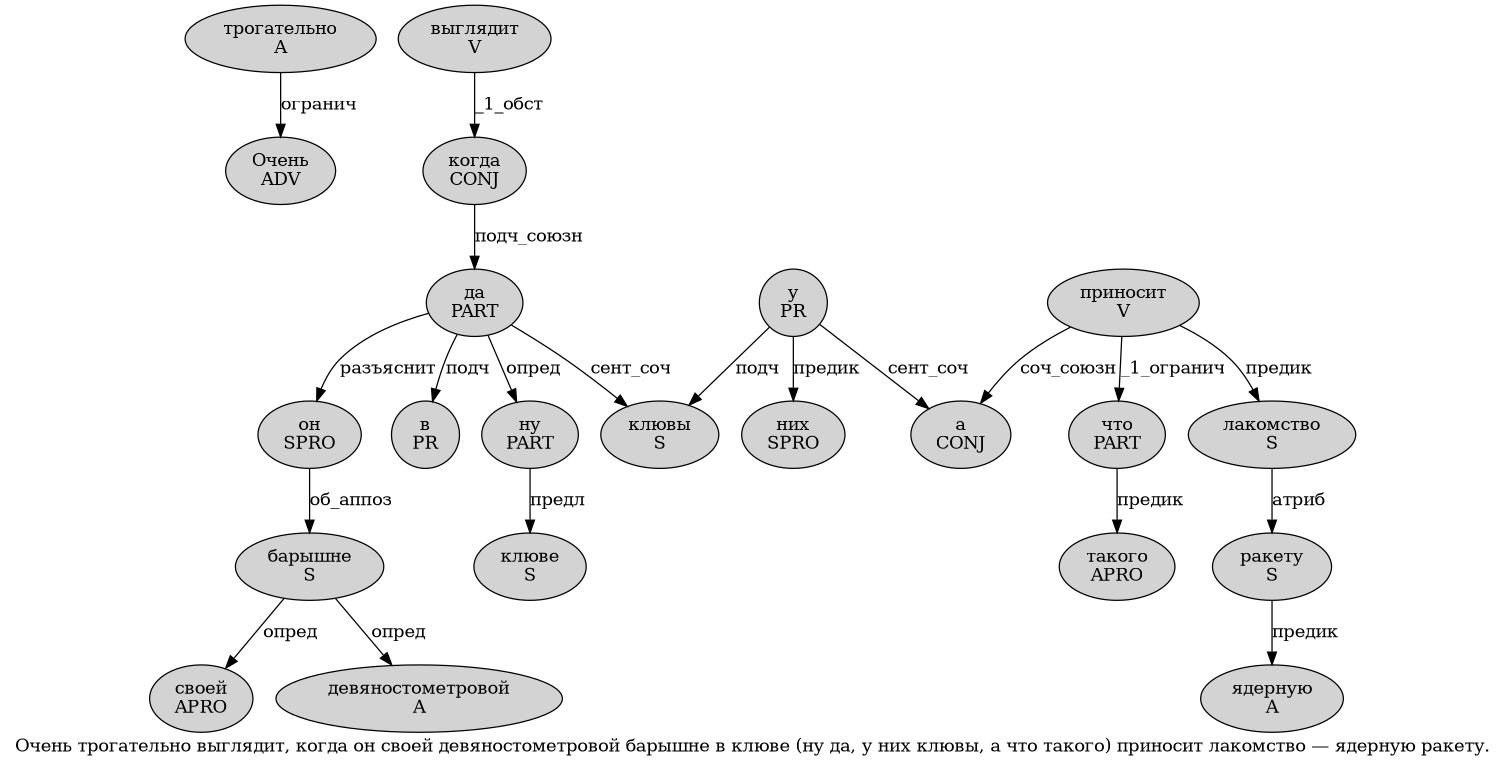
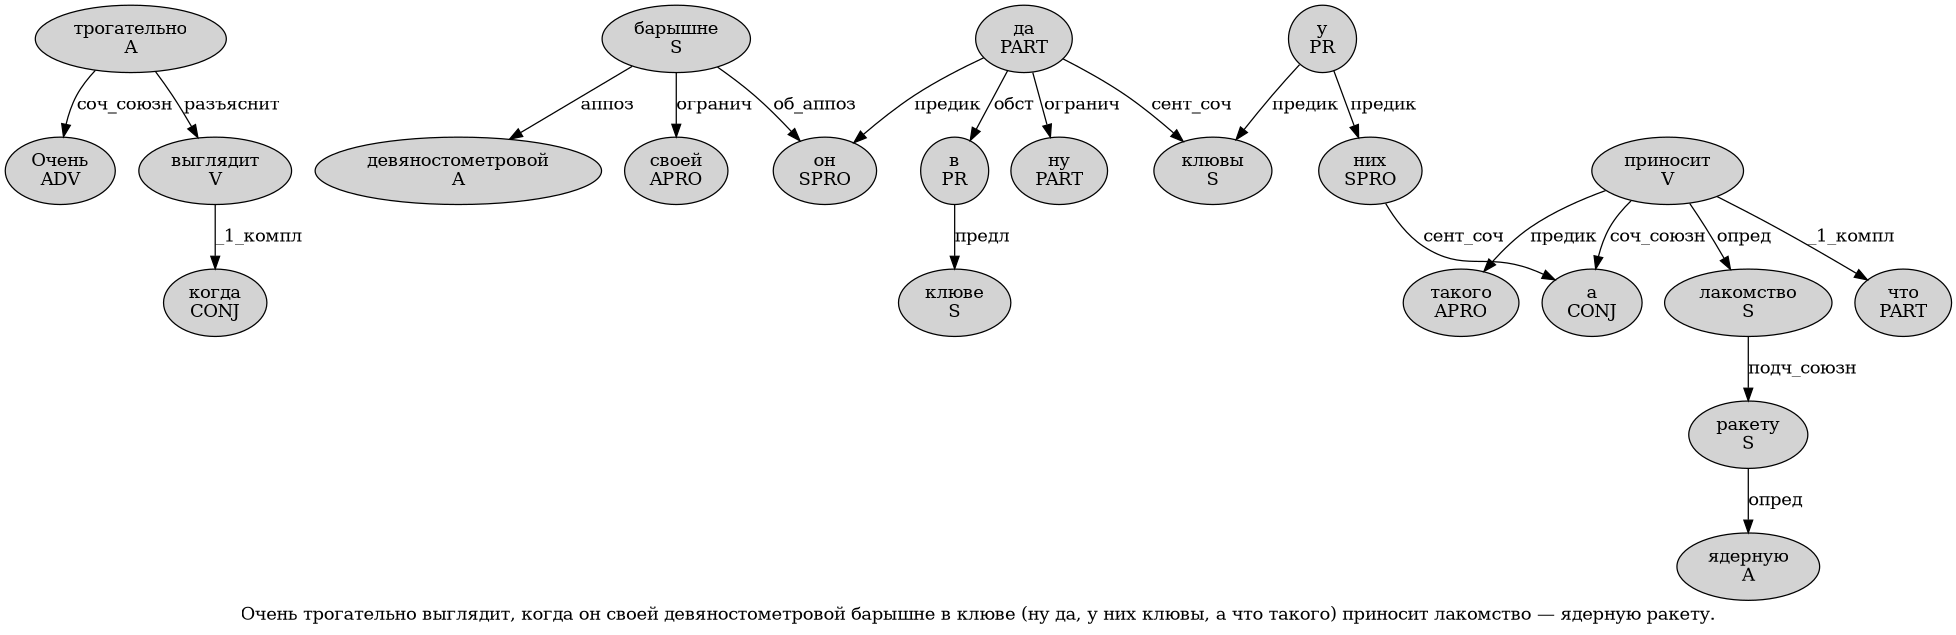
none -> (175, 99)
(319, 105) -> (125, 105)
(509, 105) -> (259, 237)
(475, 230) -> none
(869, 363) -> (1454, 259)
(388, 369) -> (948, 105)
(468, 369) -> (1014, 105)
(533, 369) -> (1083, 105)
(757, 369) -> (1305, 105)
(1173, 369) -> (1852, 237)
(1279, 369) -> (1744, 237)
(310, 494) -> (756, 97)
(530, 494) -> (955, 230)
(1117, 494) -> (1544, 219)
(1299, 501) -> (1802, 369)
(290, 633) -> (715, 105)
(398, 633) -> (608, 105)
(1305, 633) -> (1775, 501)
